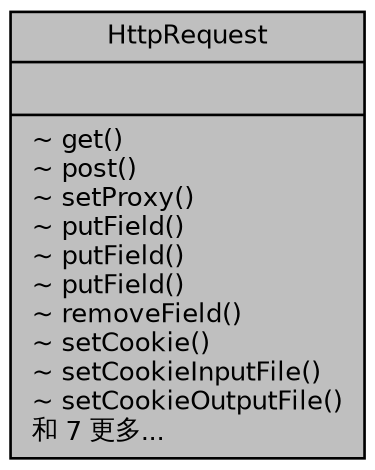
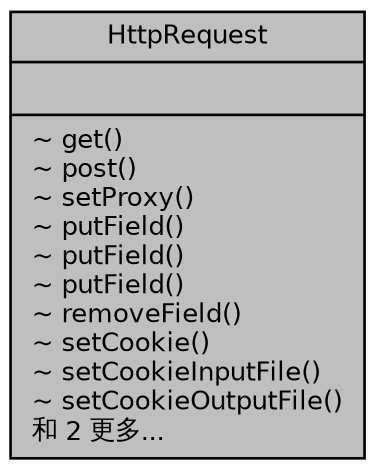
(99, 431) -> (99, 431)
